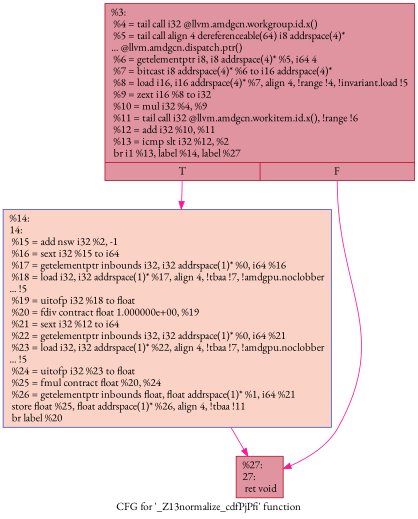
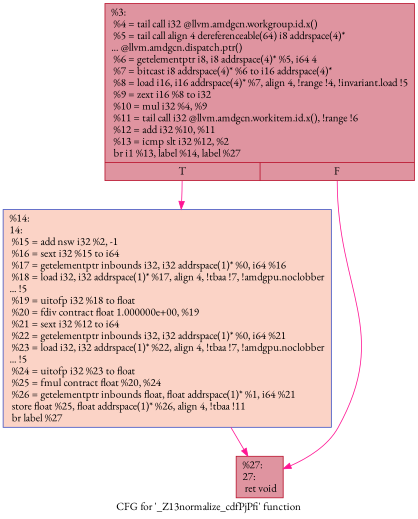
(36, 418) -> (36, 418)
